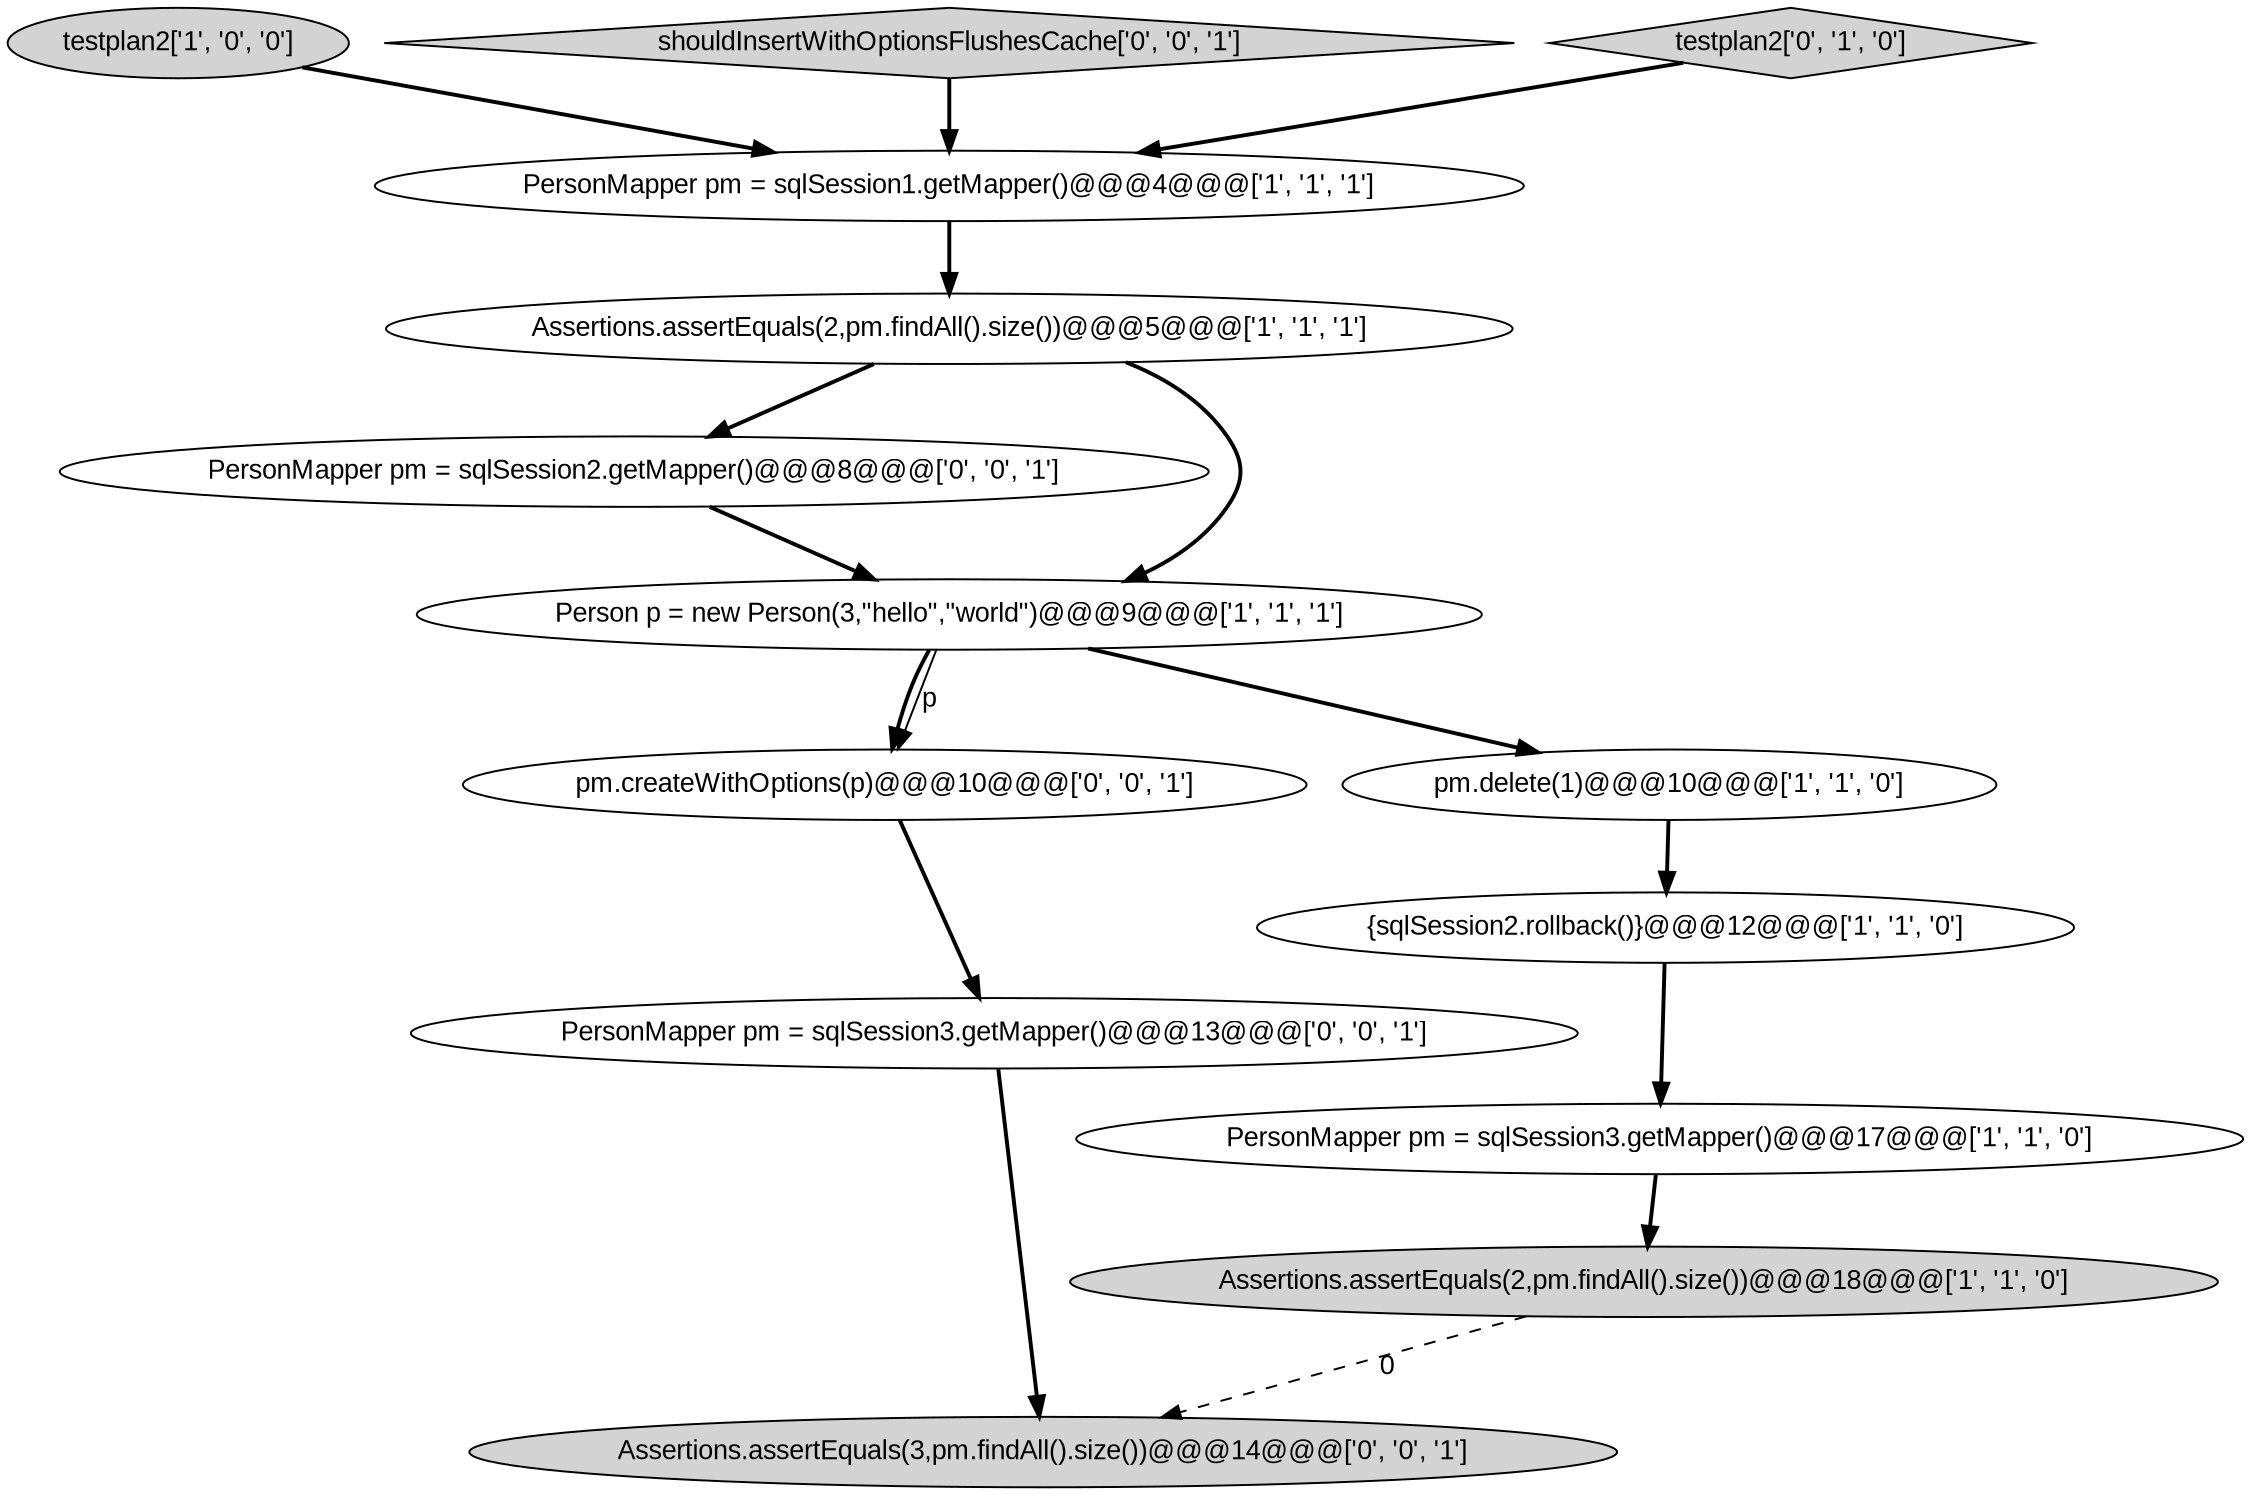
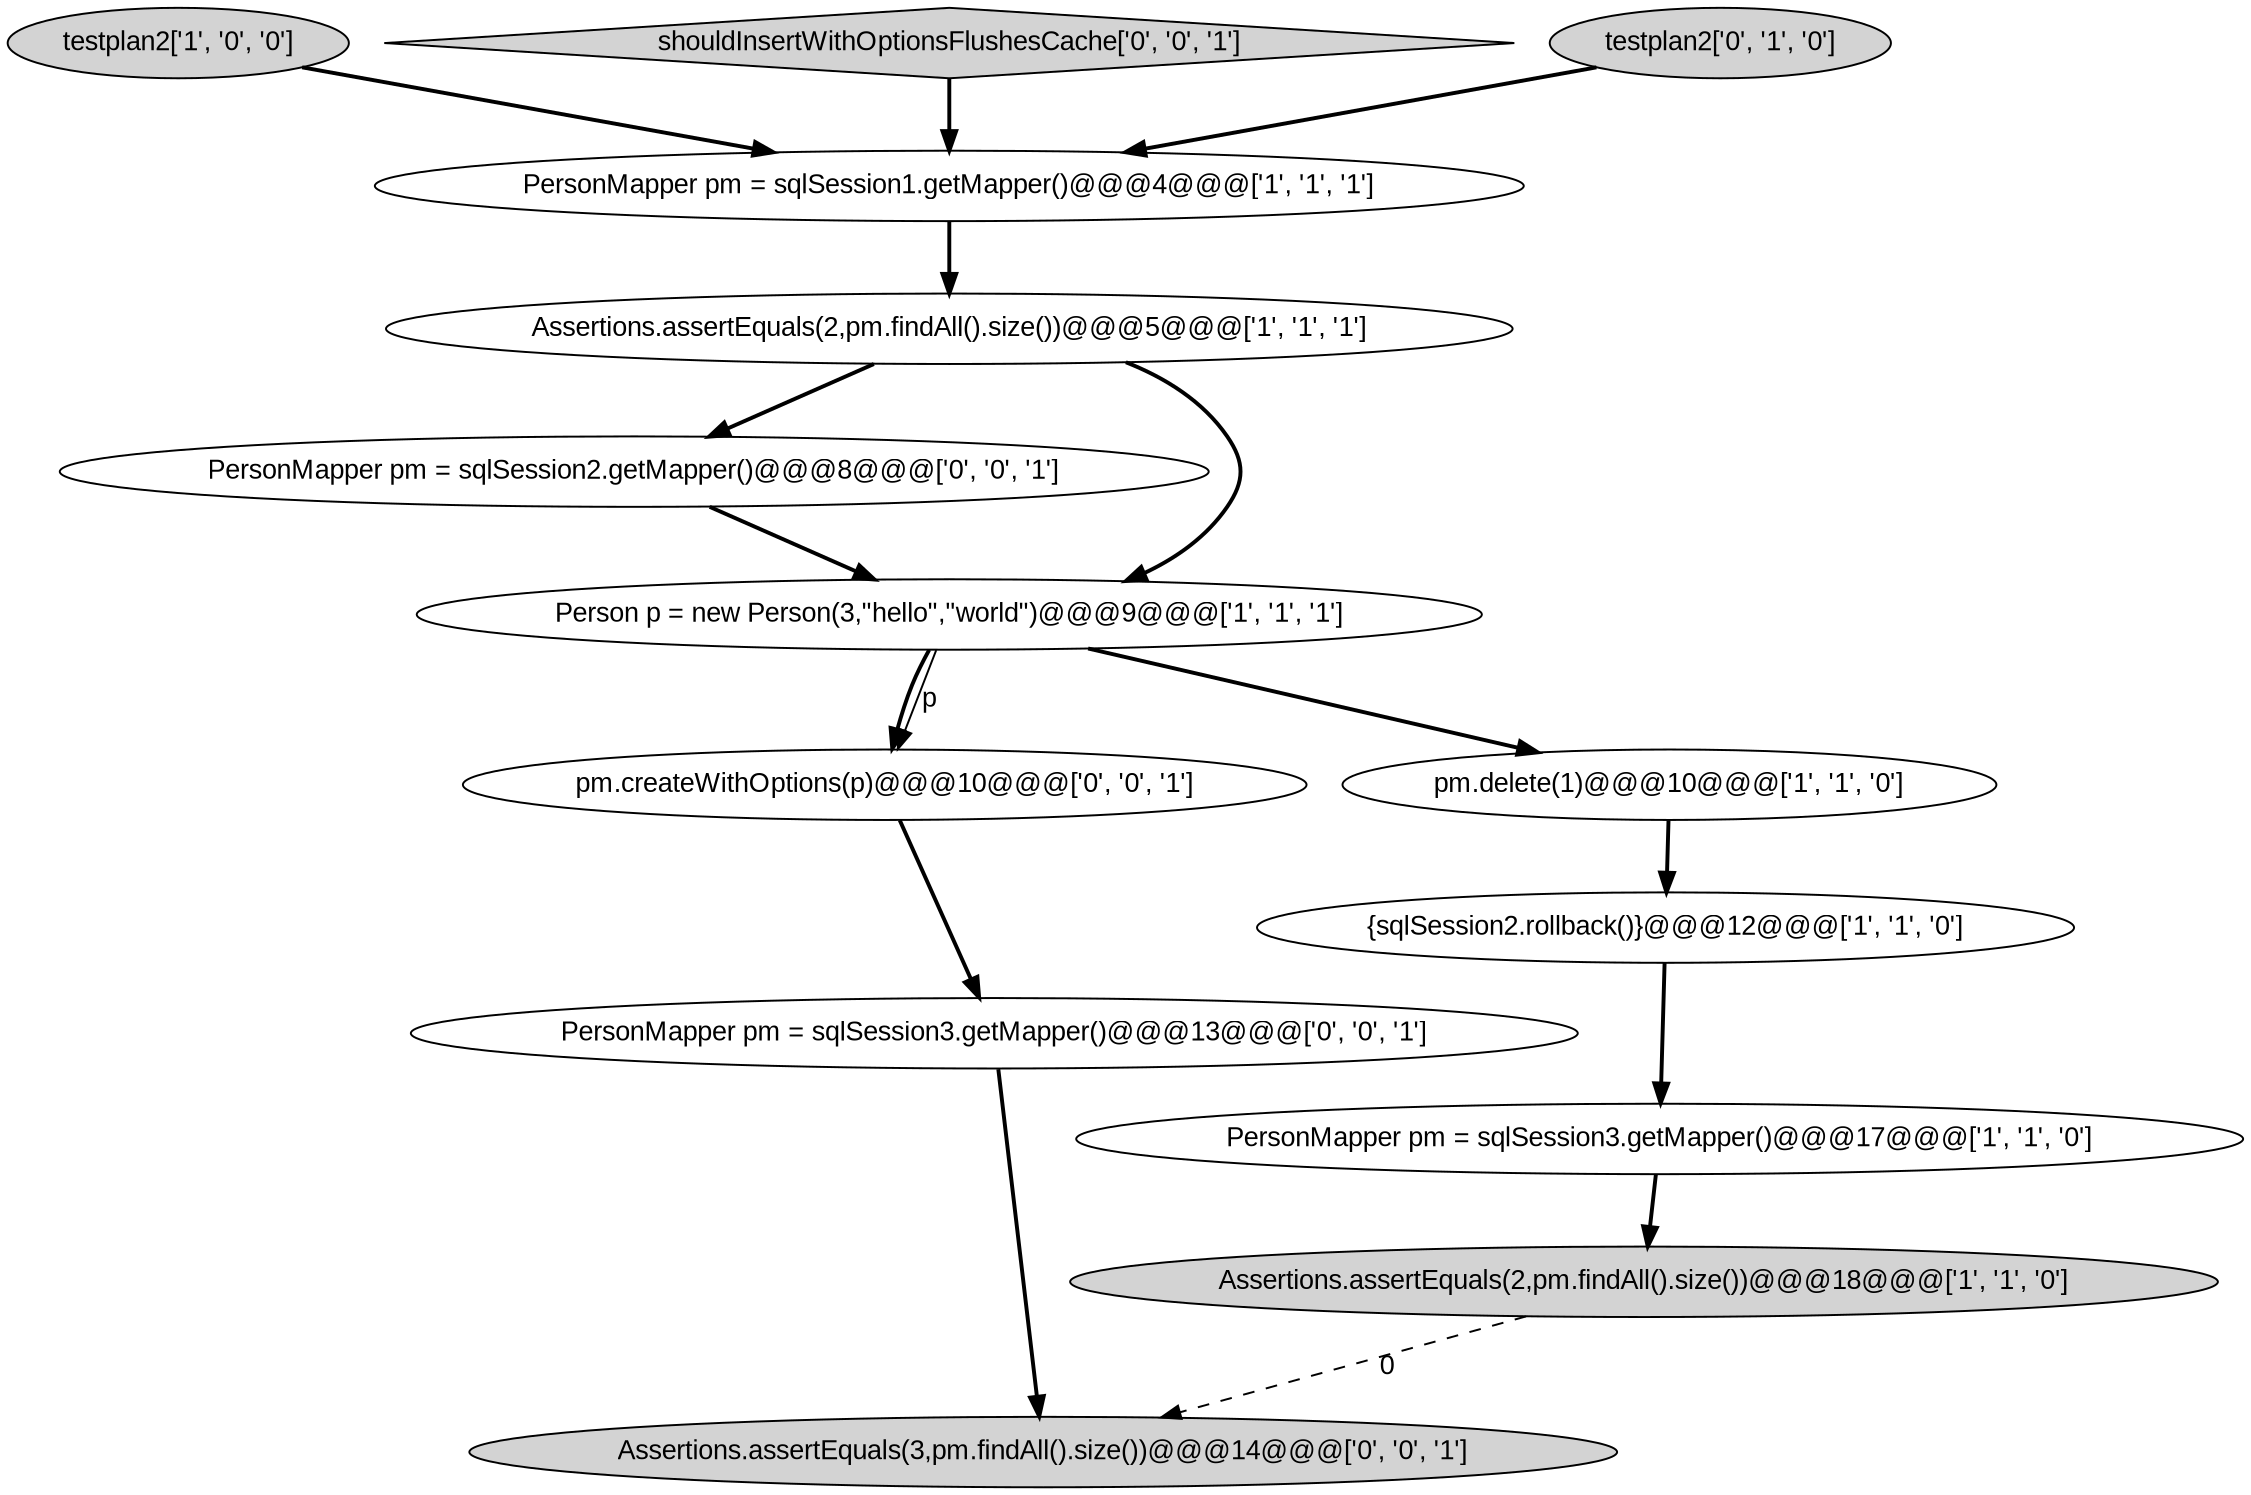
(1791, 43) -> (1720, 43)
